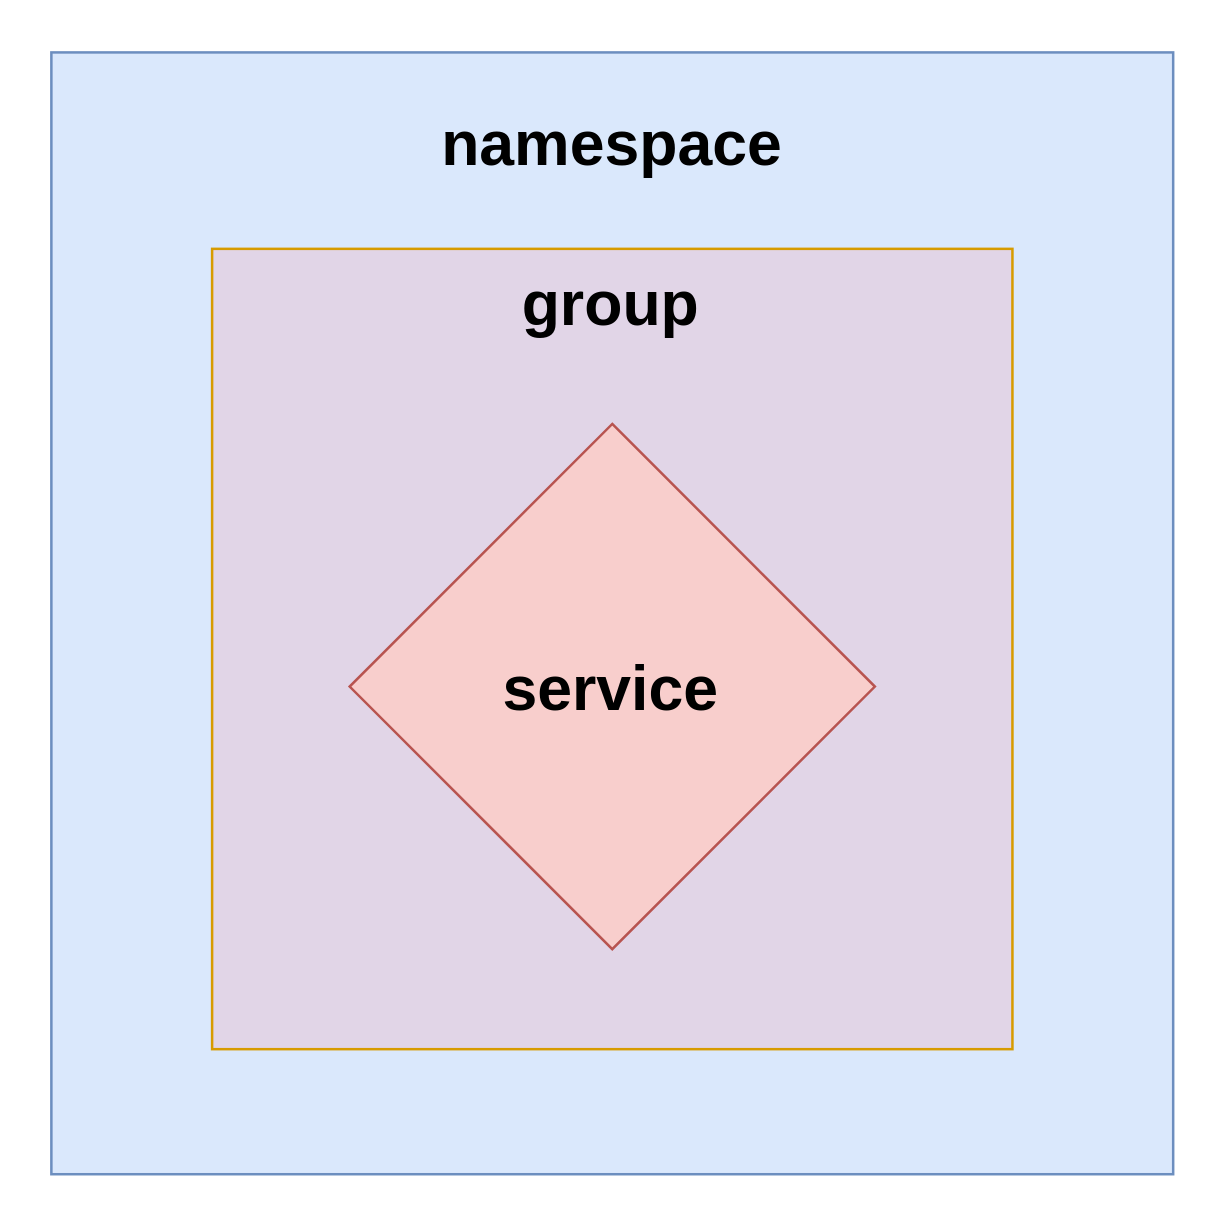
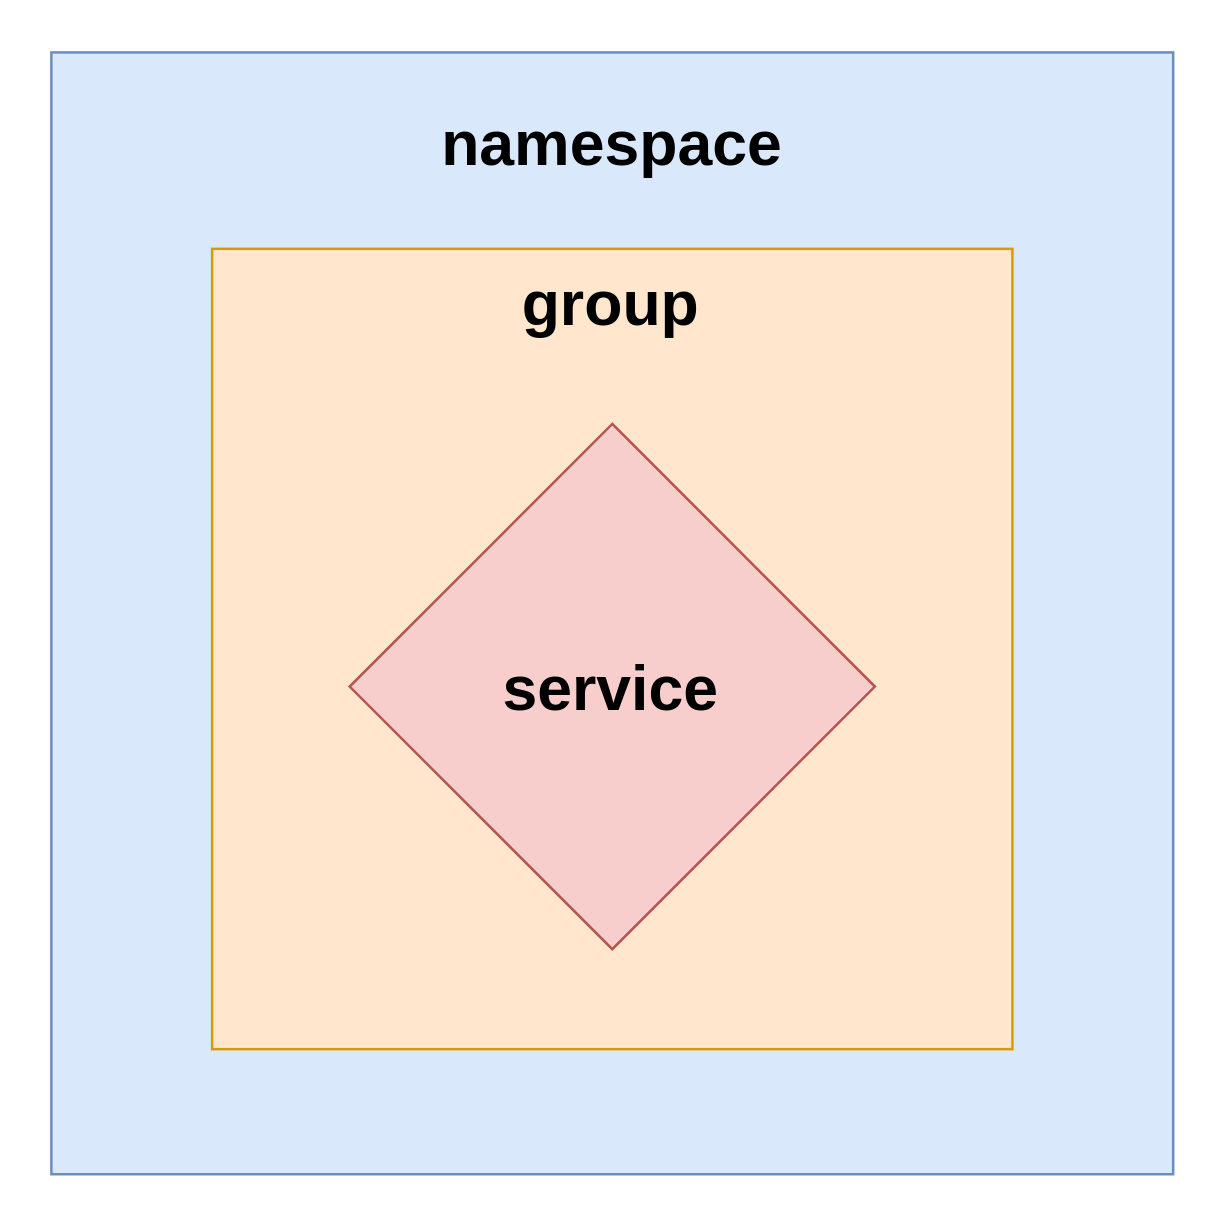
(611, 284) -> (611, 284)
